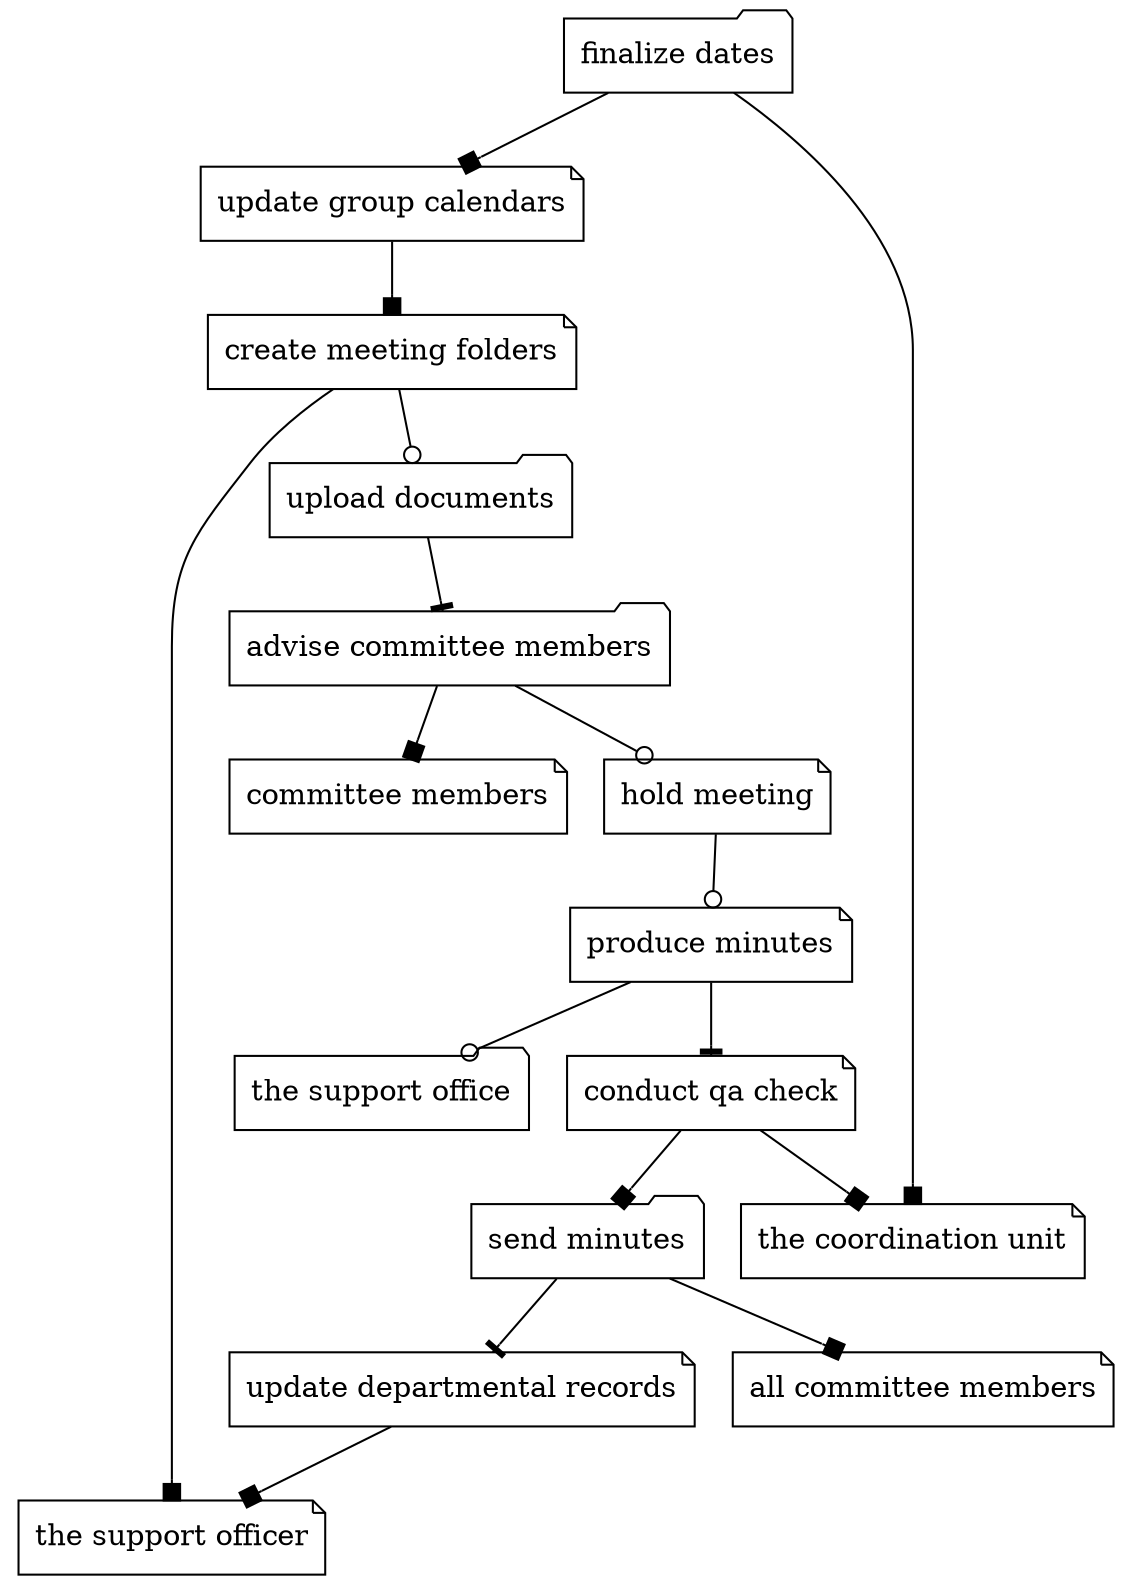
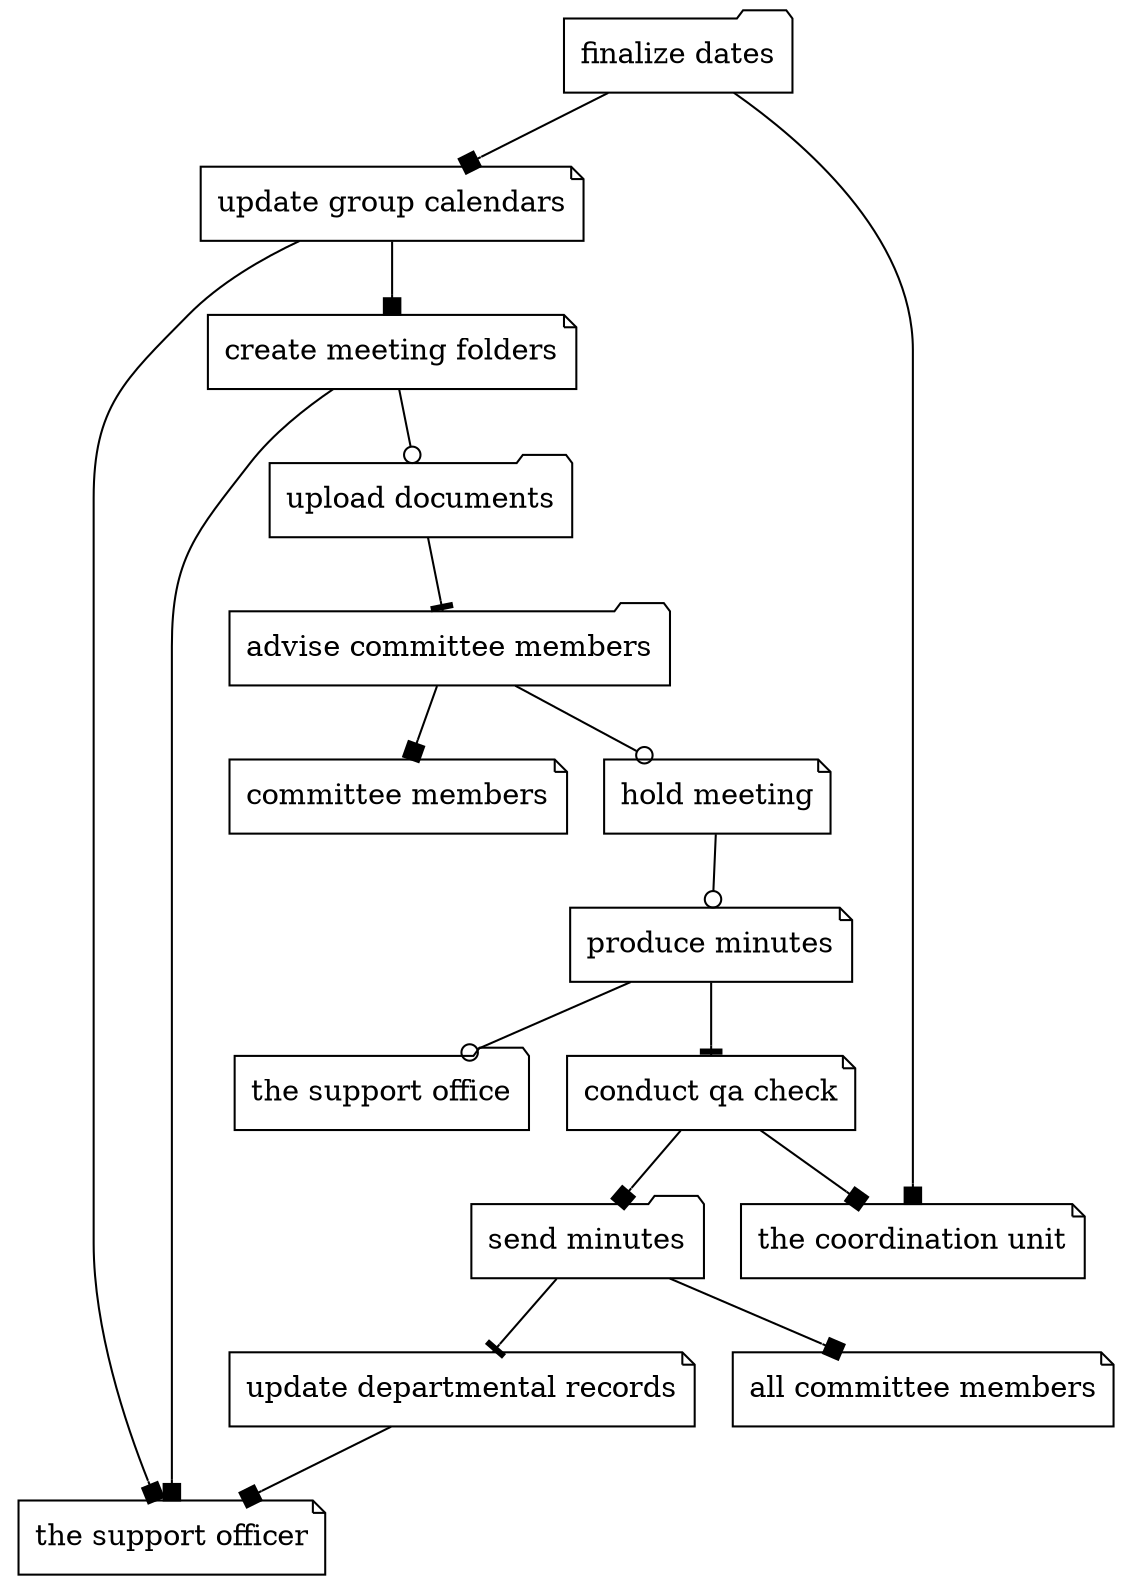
none -> (94, 819)
